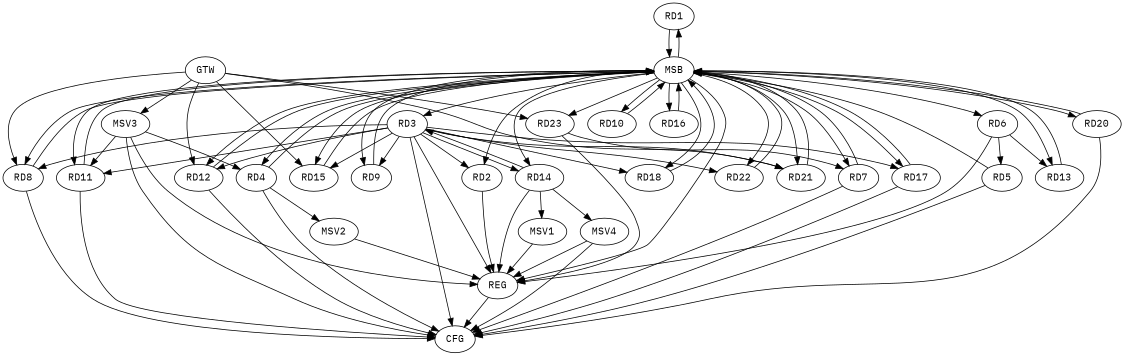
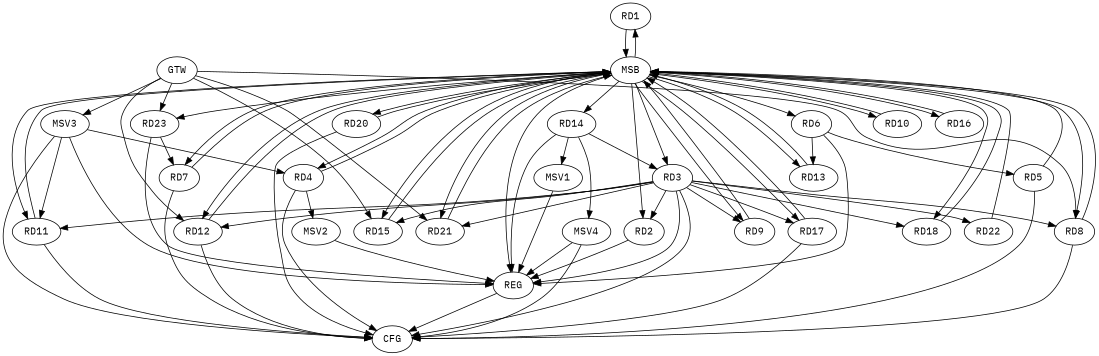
(755, 100) -> none
(467, 150) -> none
